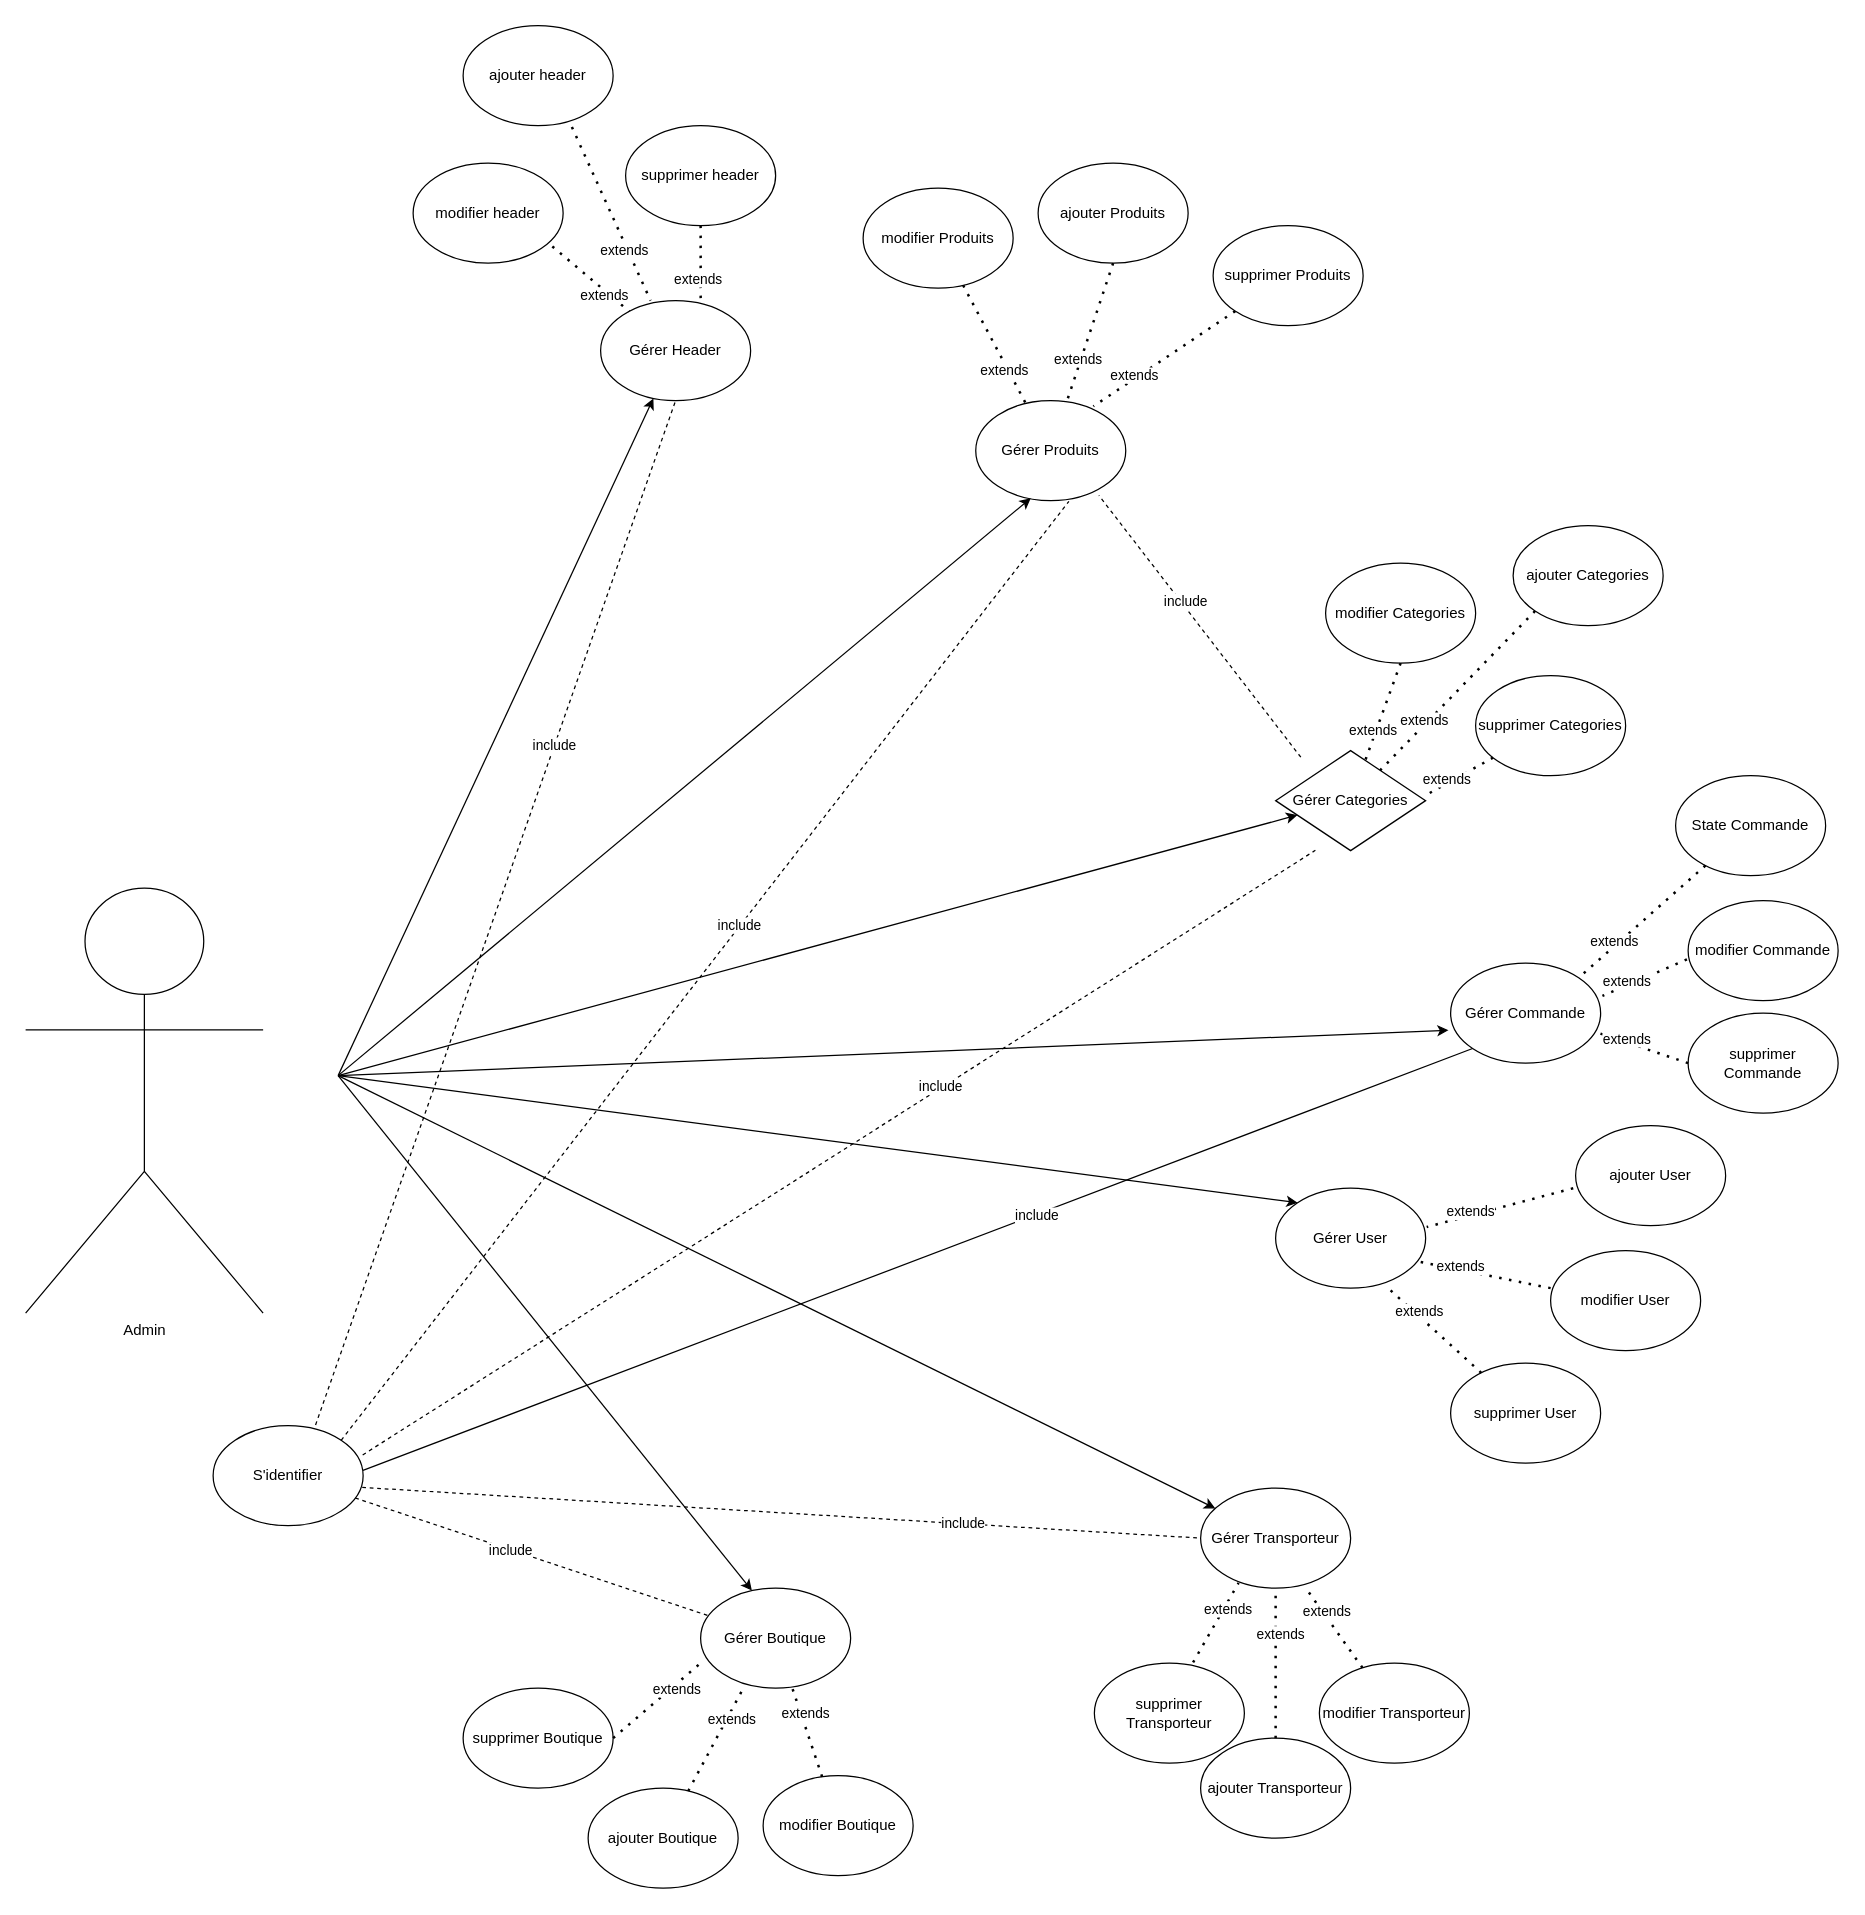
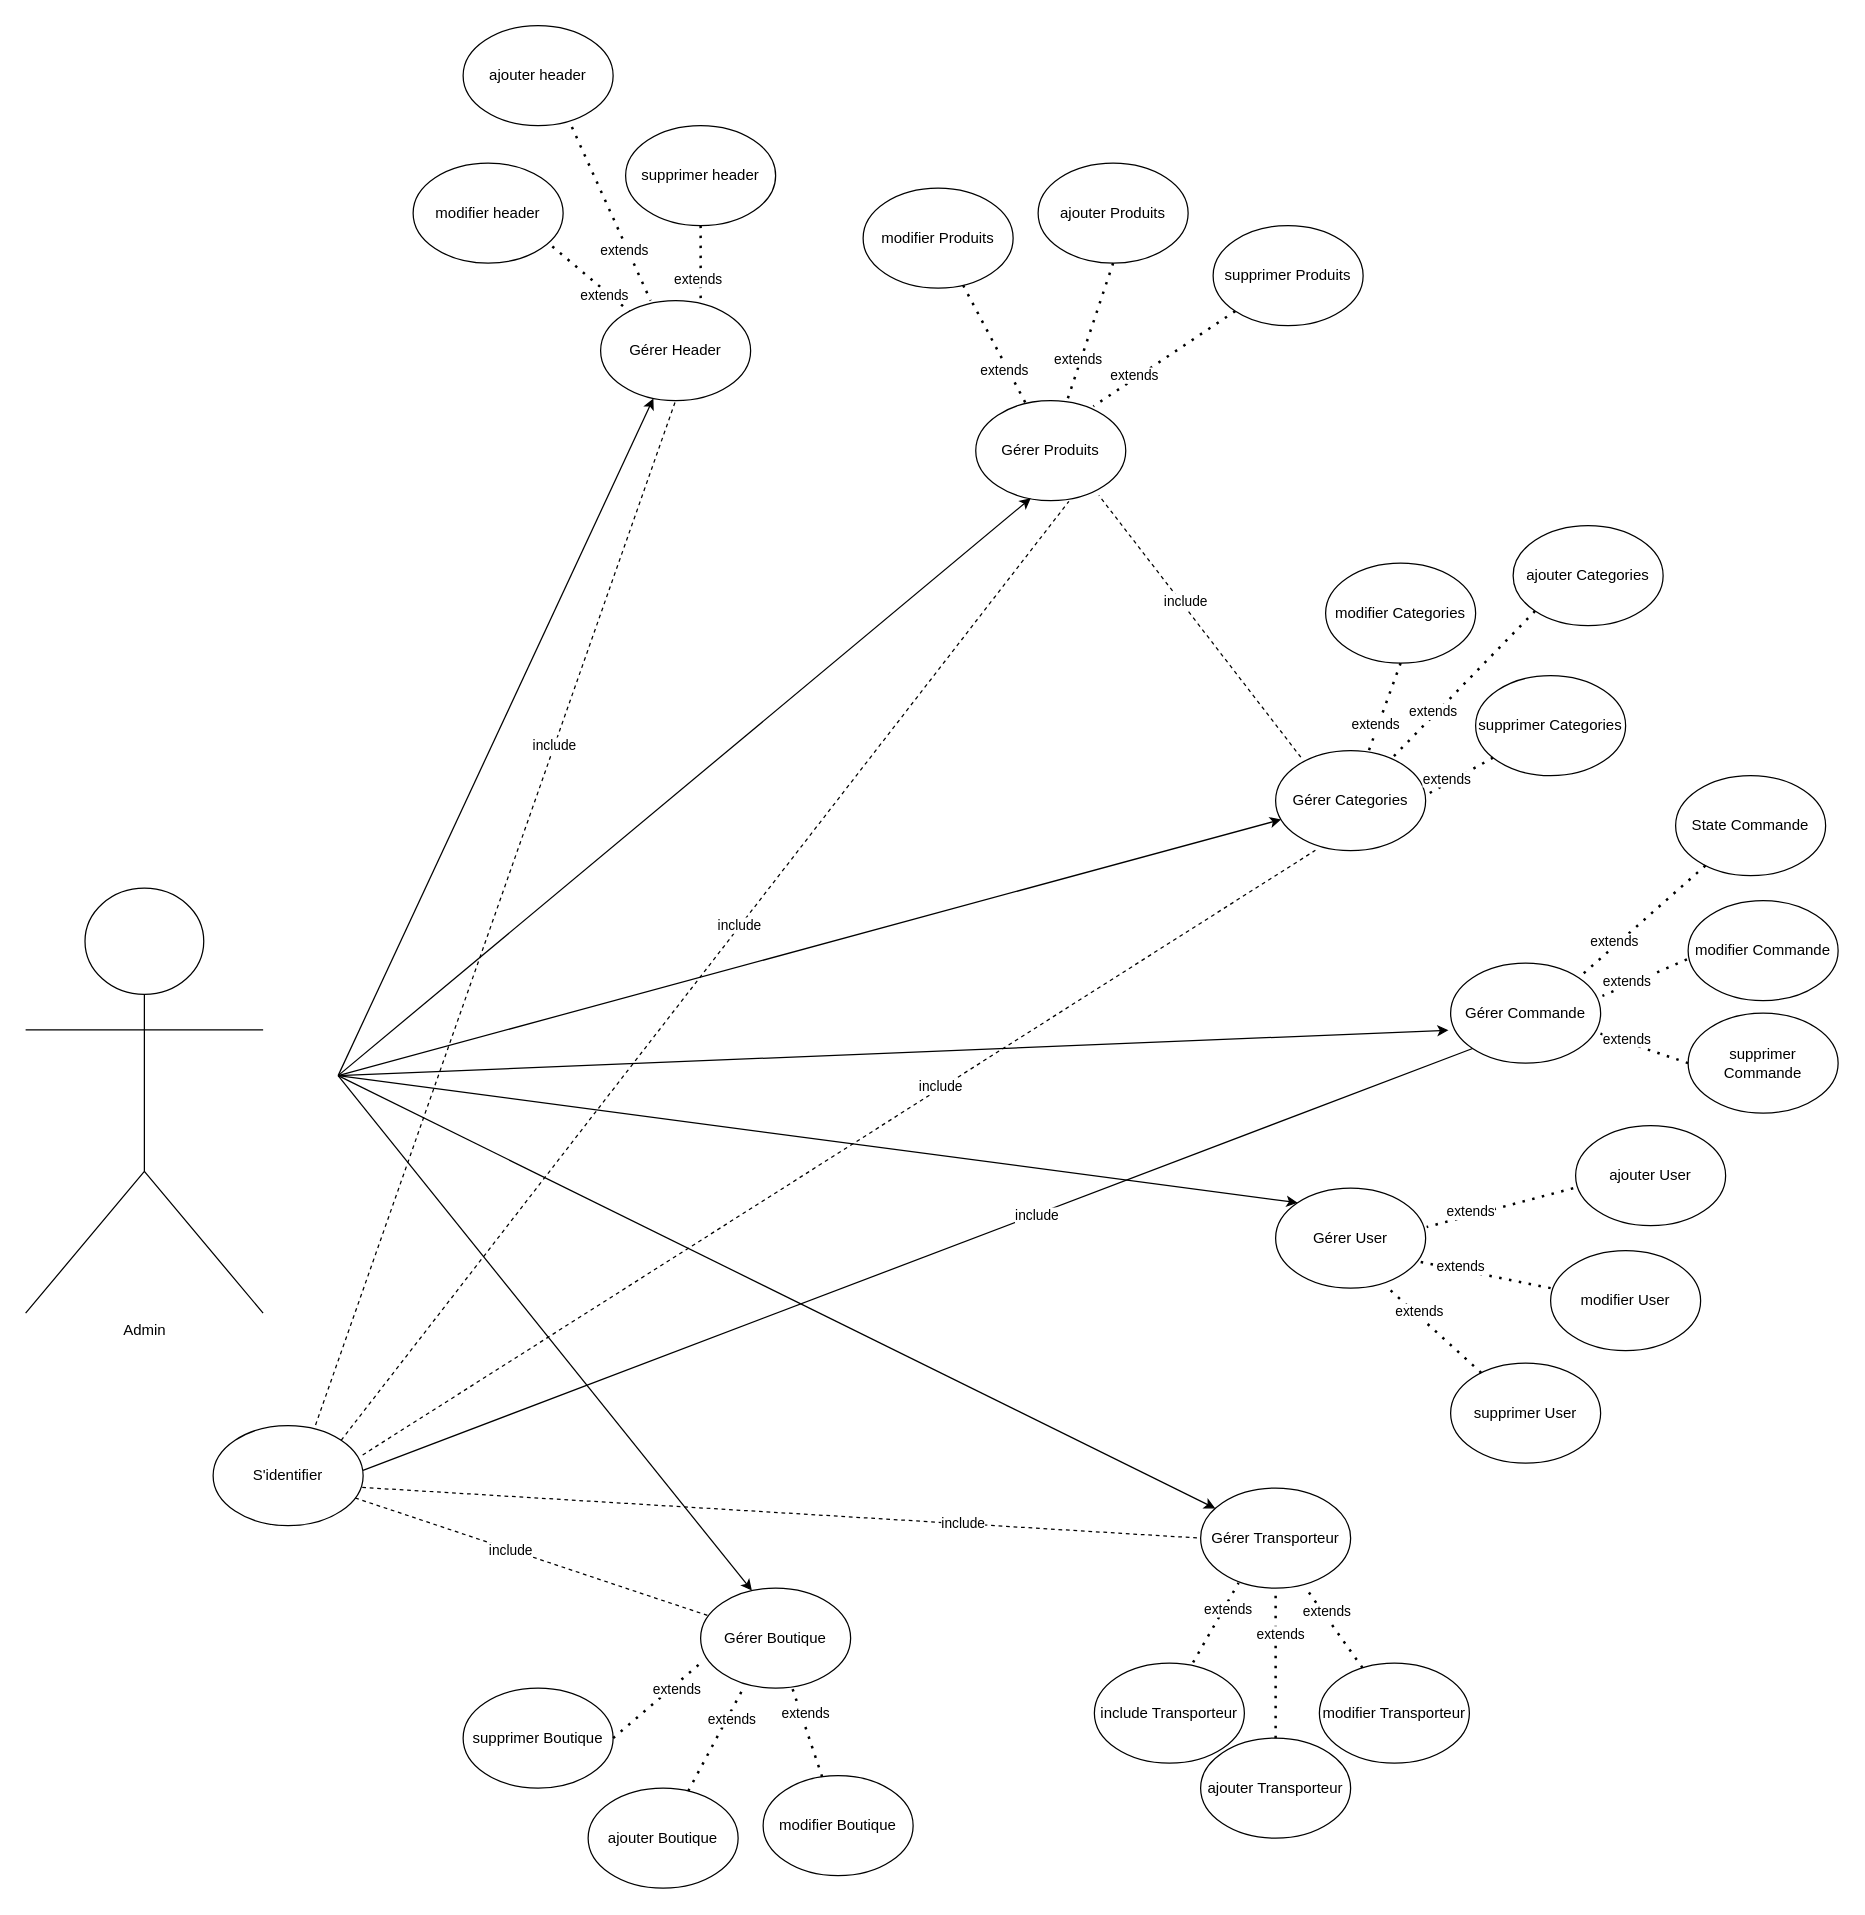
(1351, 801) -> (1351, 801)
(1169, 1713) -> (1169, 1713)
